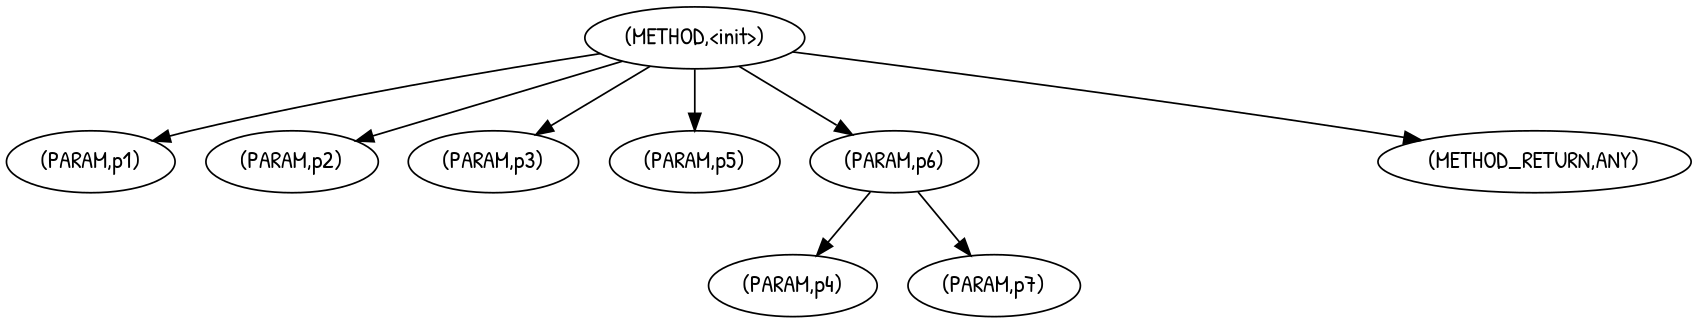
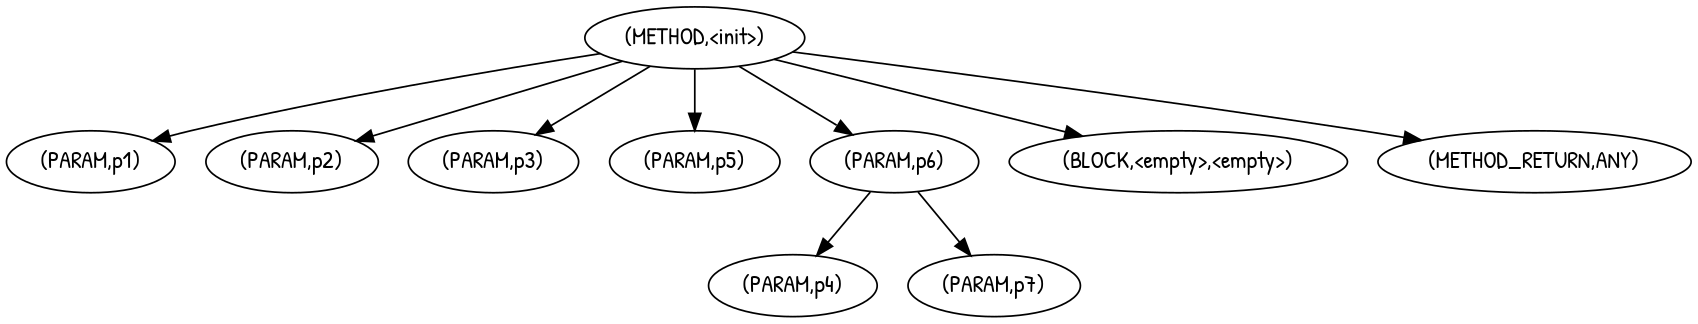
none -> (1178, 162)
